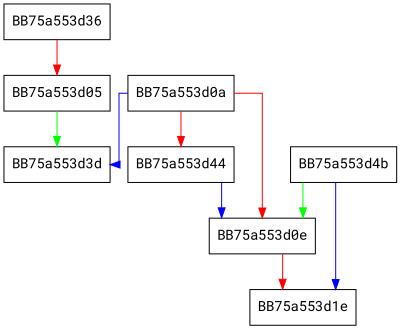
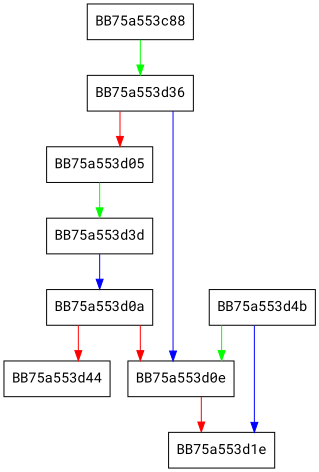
none -> (140, 22)
(119, 125) -> (100, 267)
(222, 195) -> (173, 231)
